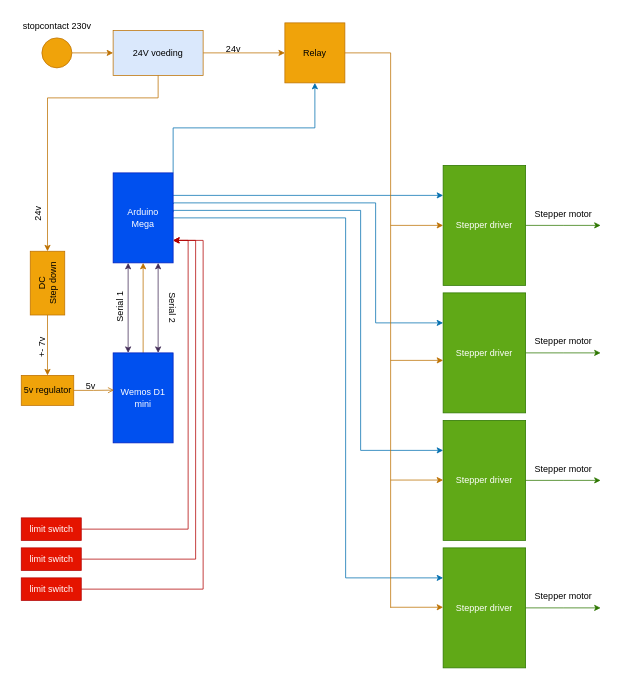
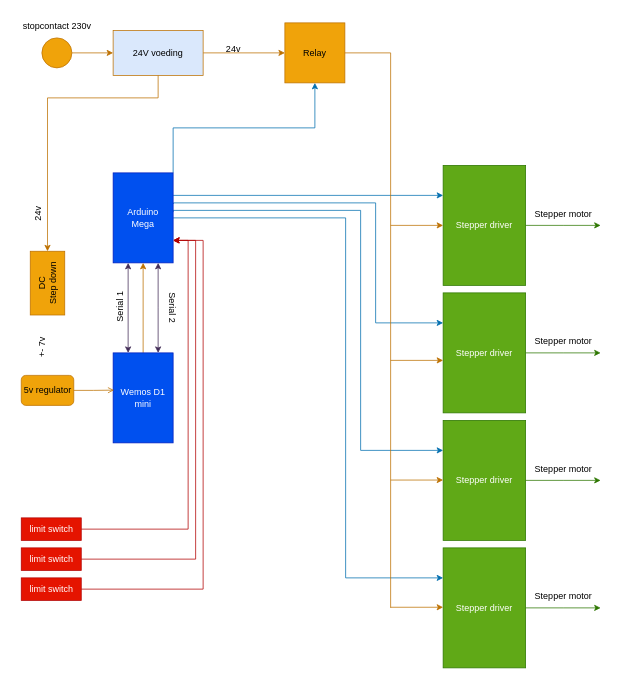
(47, 342) -> none
(90, 387) -> none
(47, 390) -> (47, 390)
